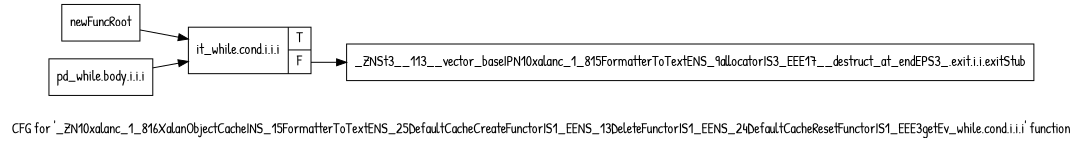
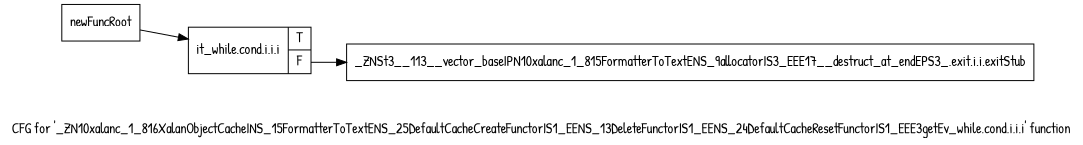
(101, 77) -> none
